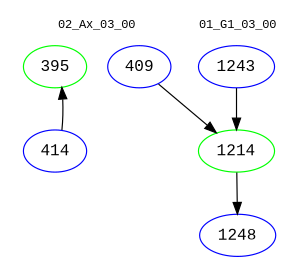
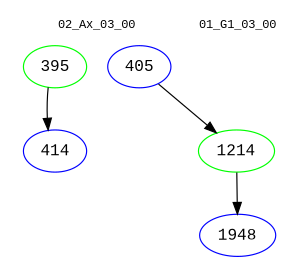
(139, 67) -> (139, 67)
(237, 67) -> none
(63, 115) -> (47, 103)
(238, 235) -> (238, 235)
